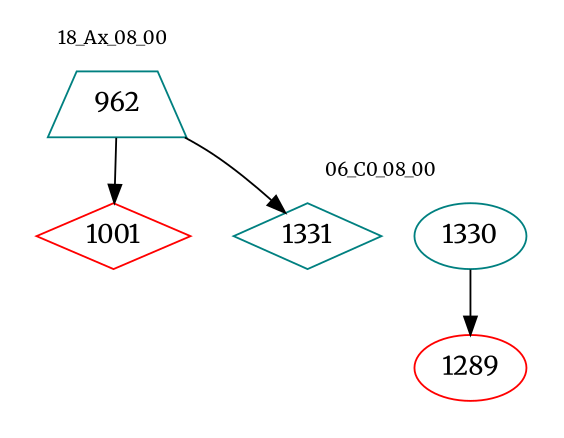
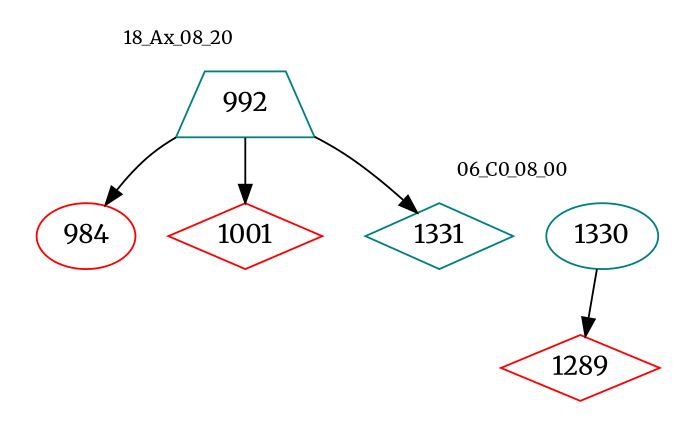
(113, 39) -> (179, 39)
(117, 104) -> (245, 104)
none -> (86, 236)
(470, 368) -> (580, 368)
